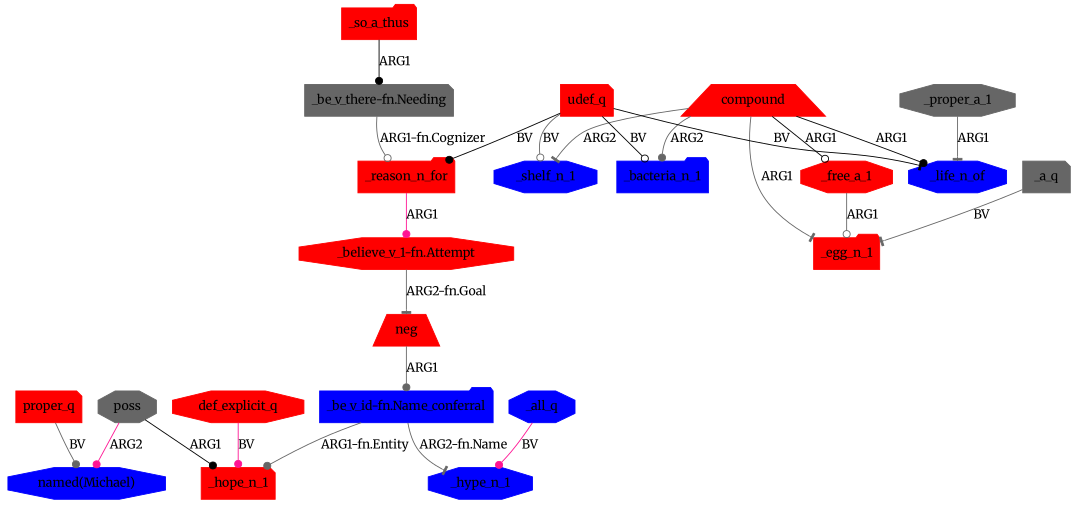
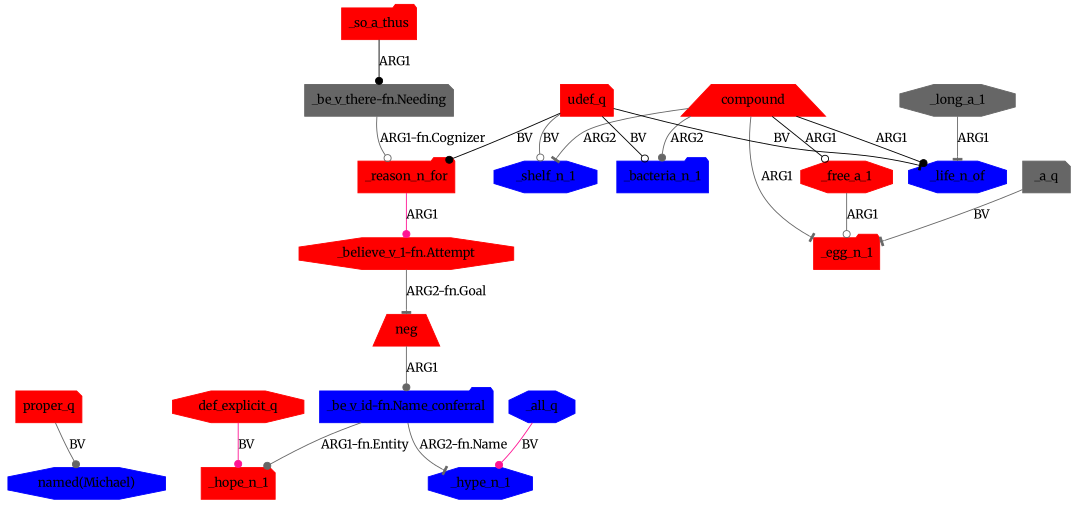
(958, 100) -> (958, 100)
(127, 407) -> none
